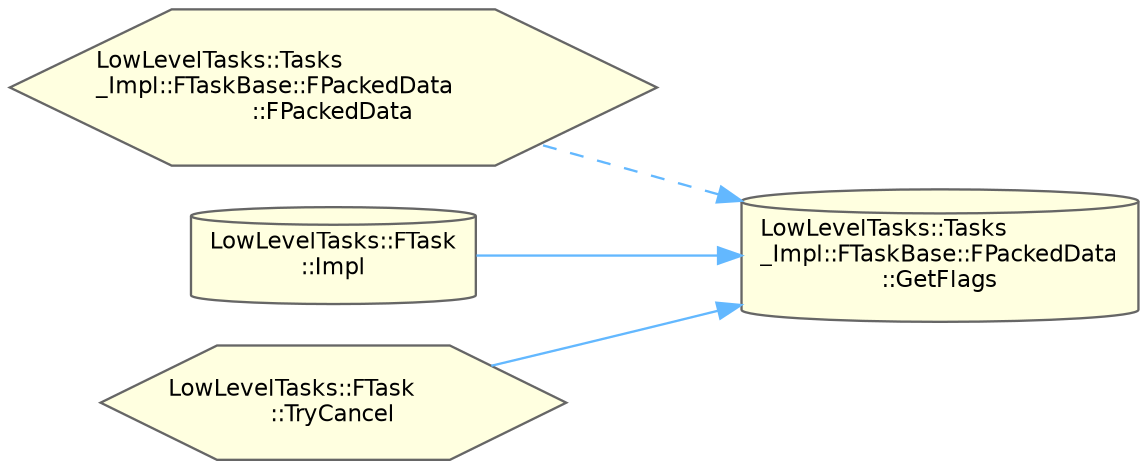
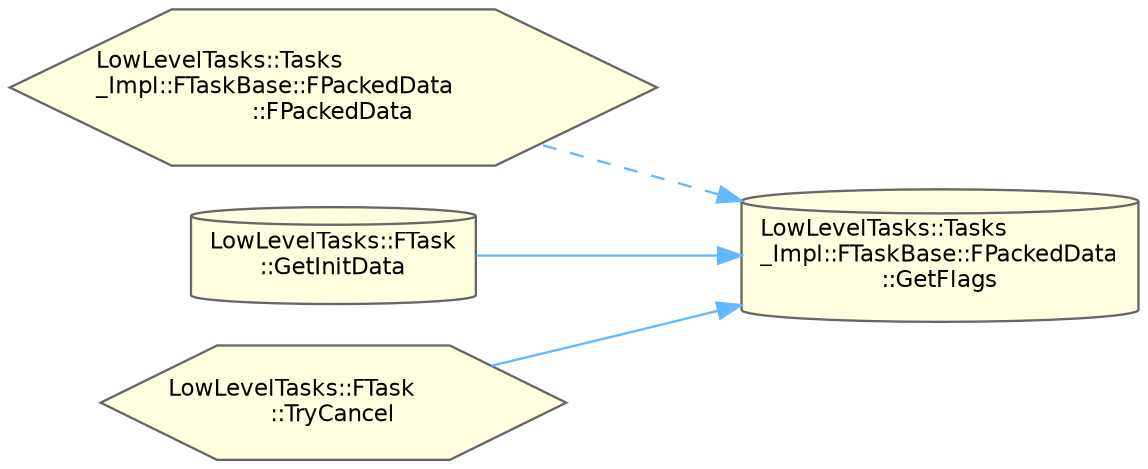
(333, 256) -> (333, 256)
